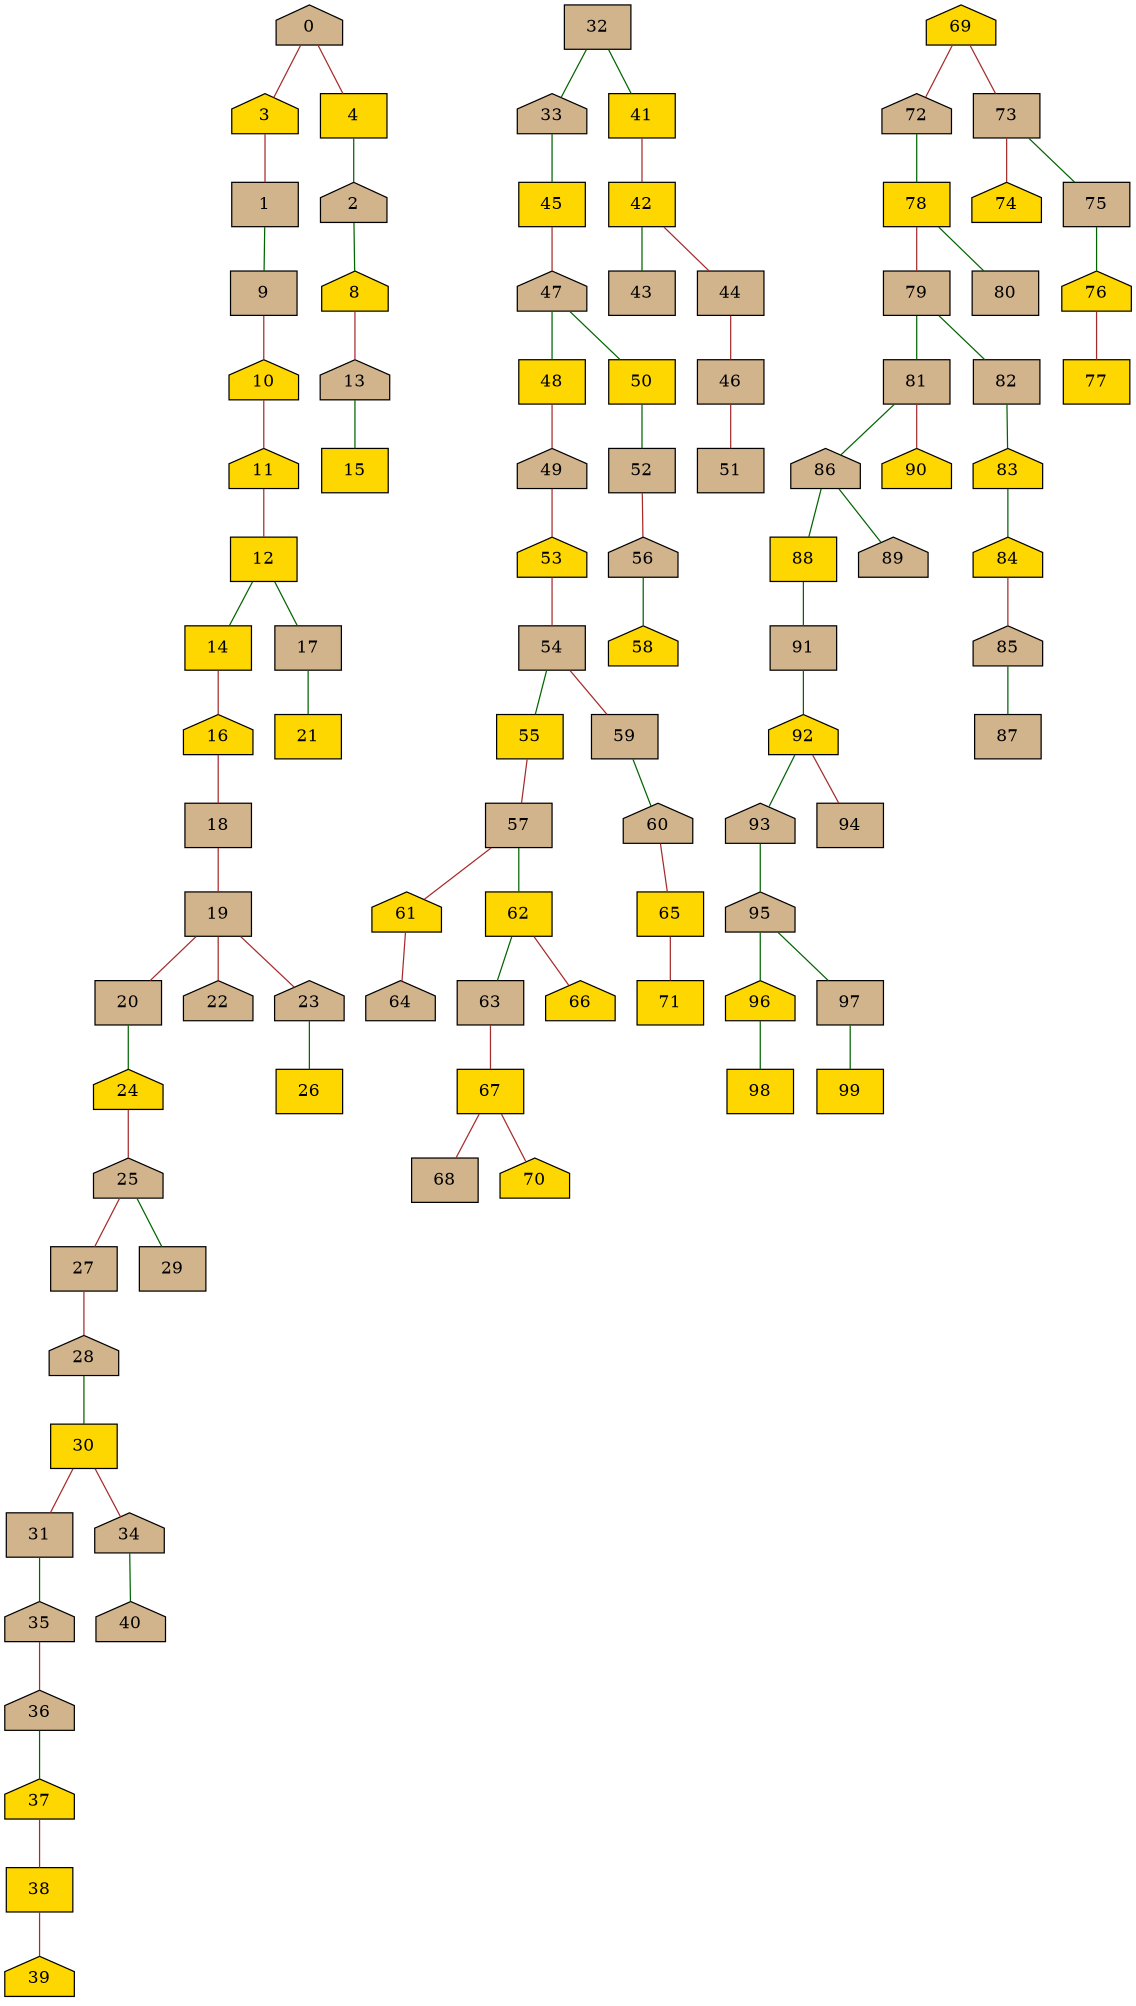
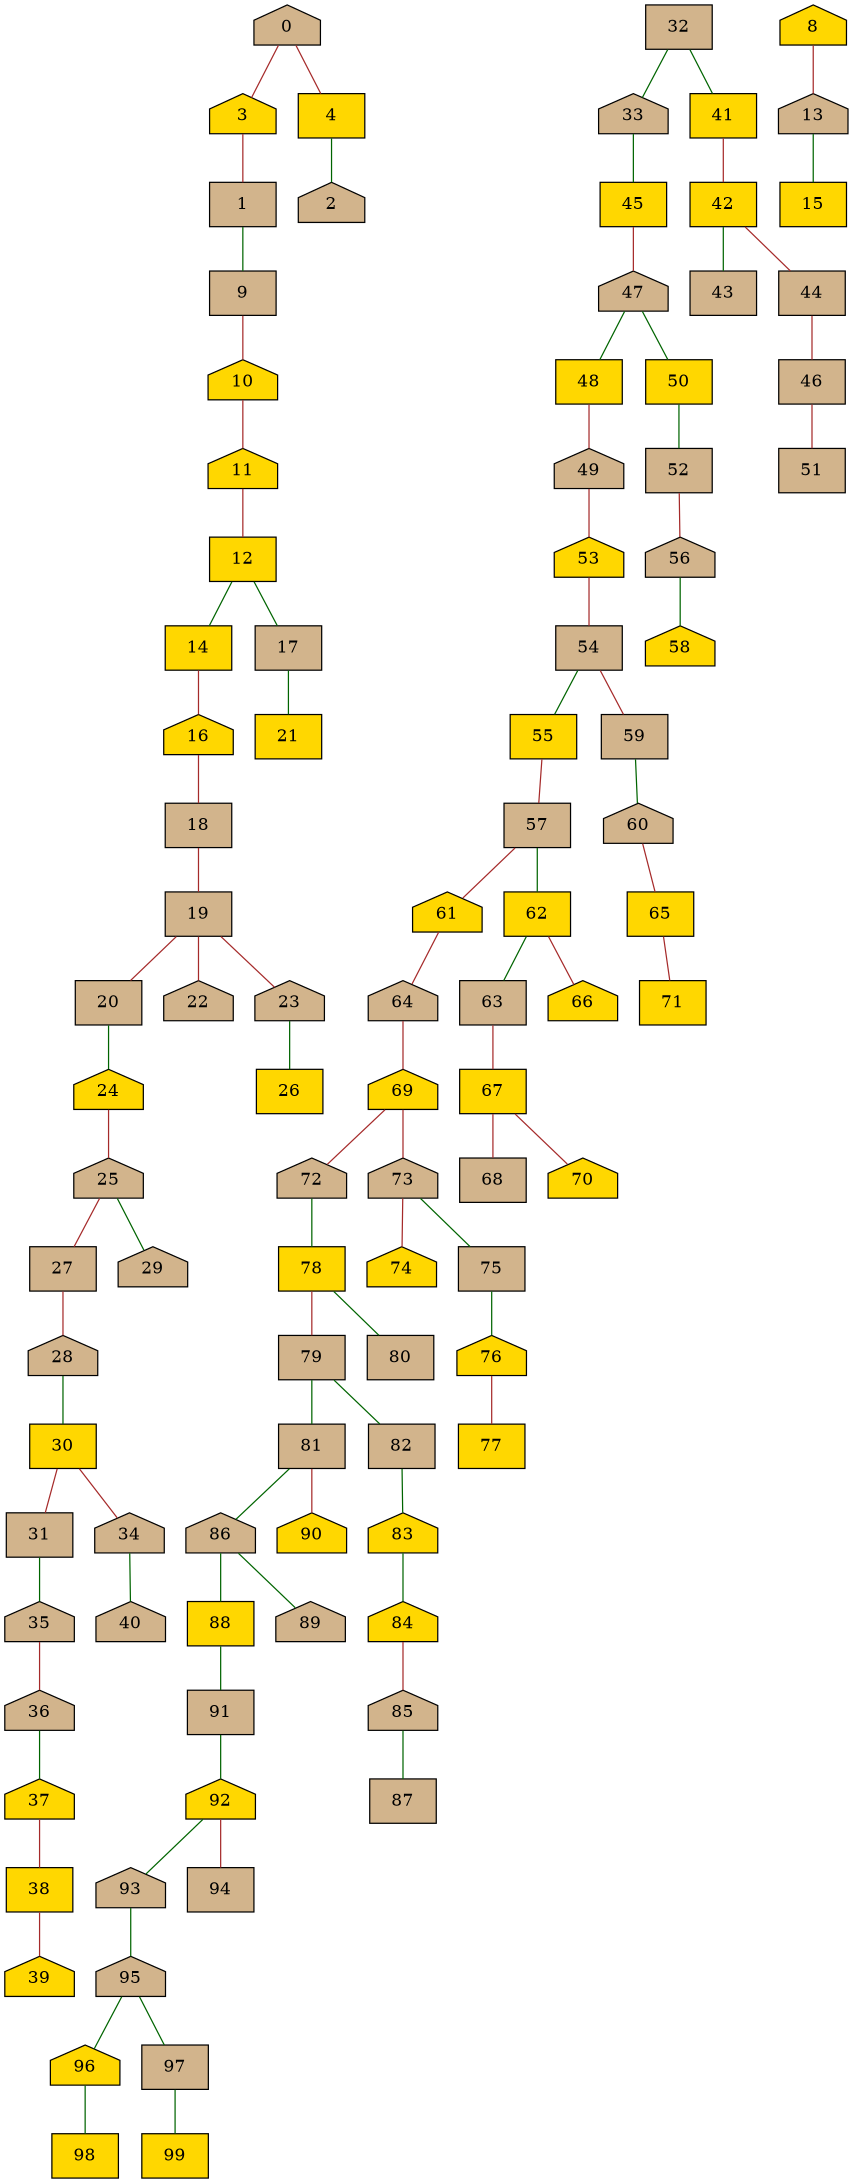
(1007, 116) -> (403, 1180)
(354, 247) -> none
none -> (403, 1045)
(173, 1269) -> (153, 1269)
